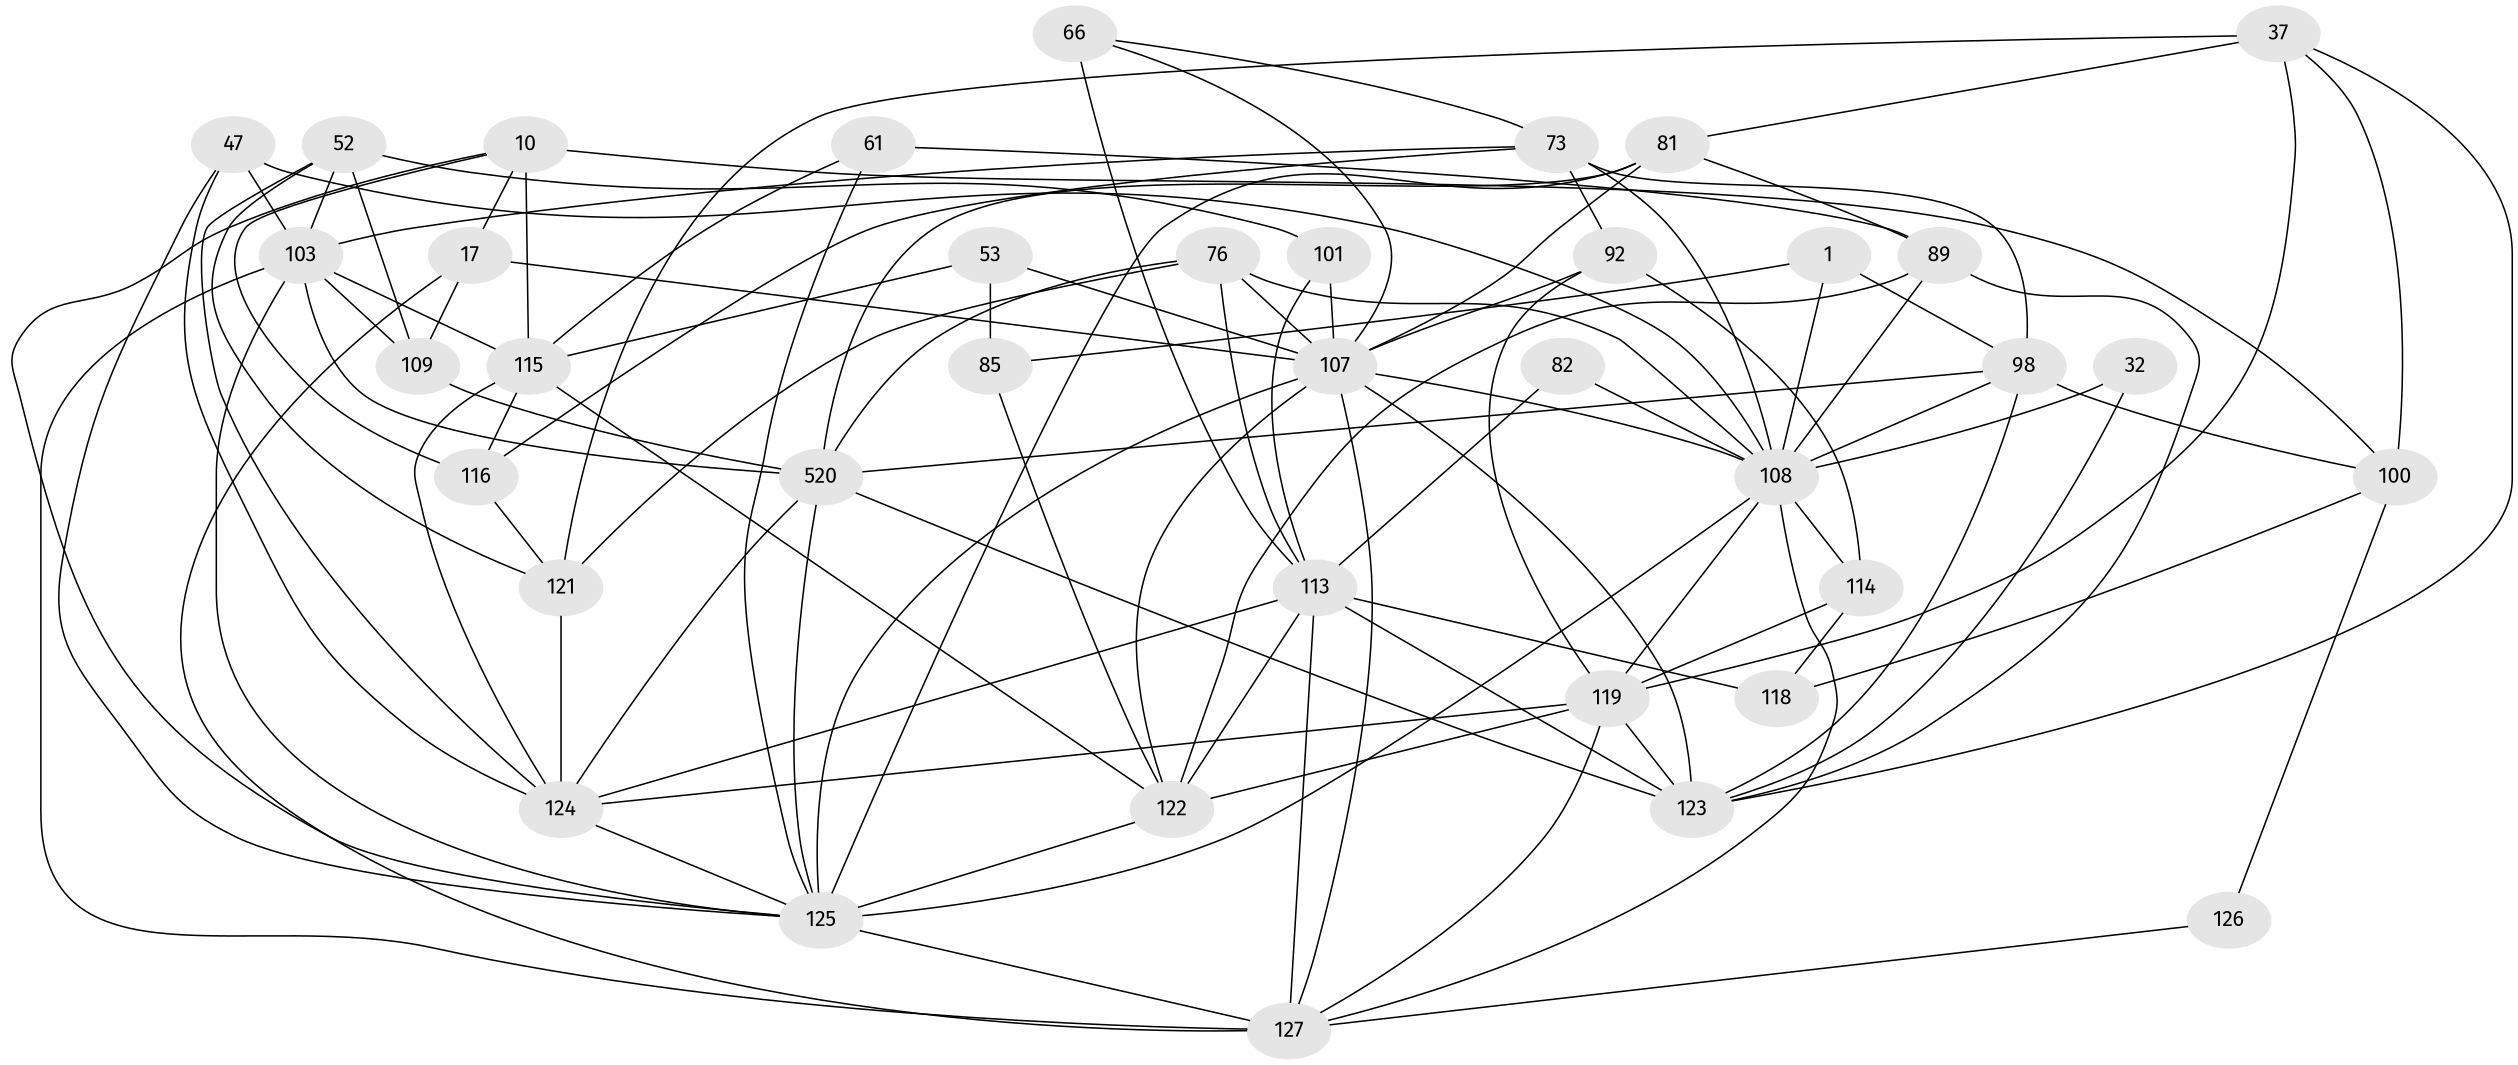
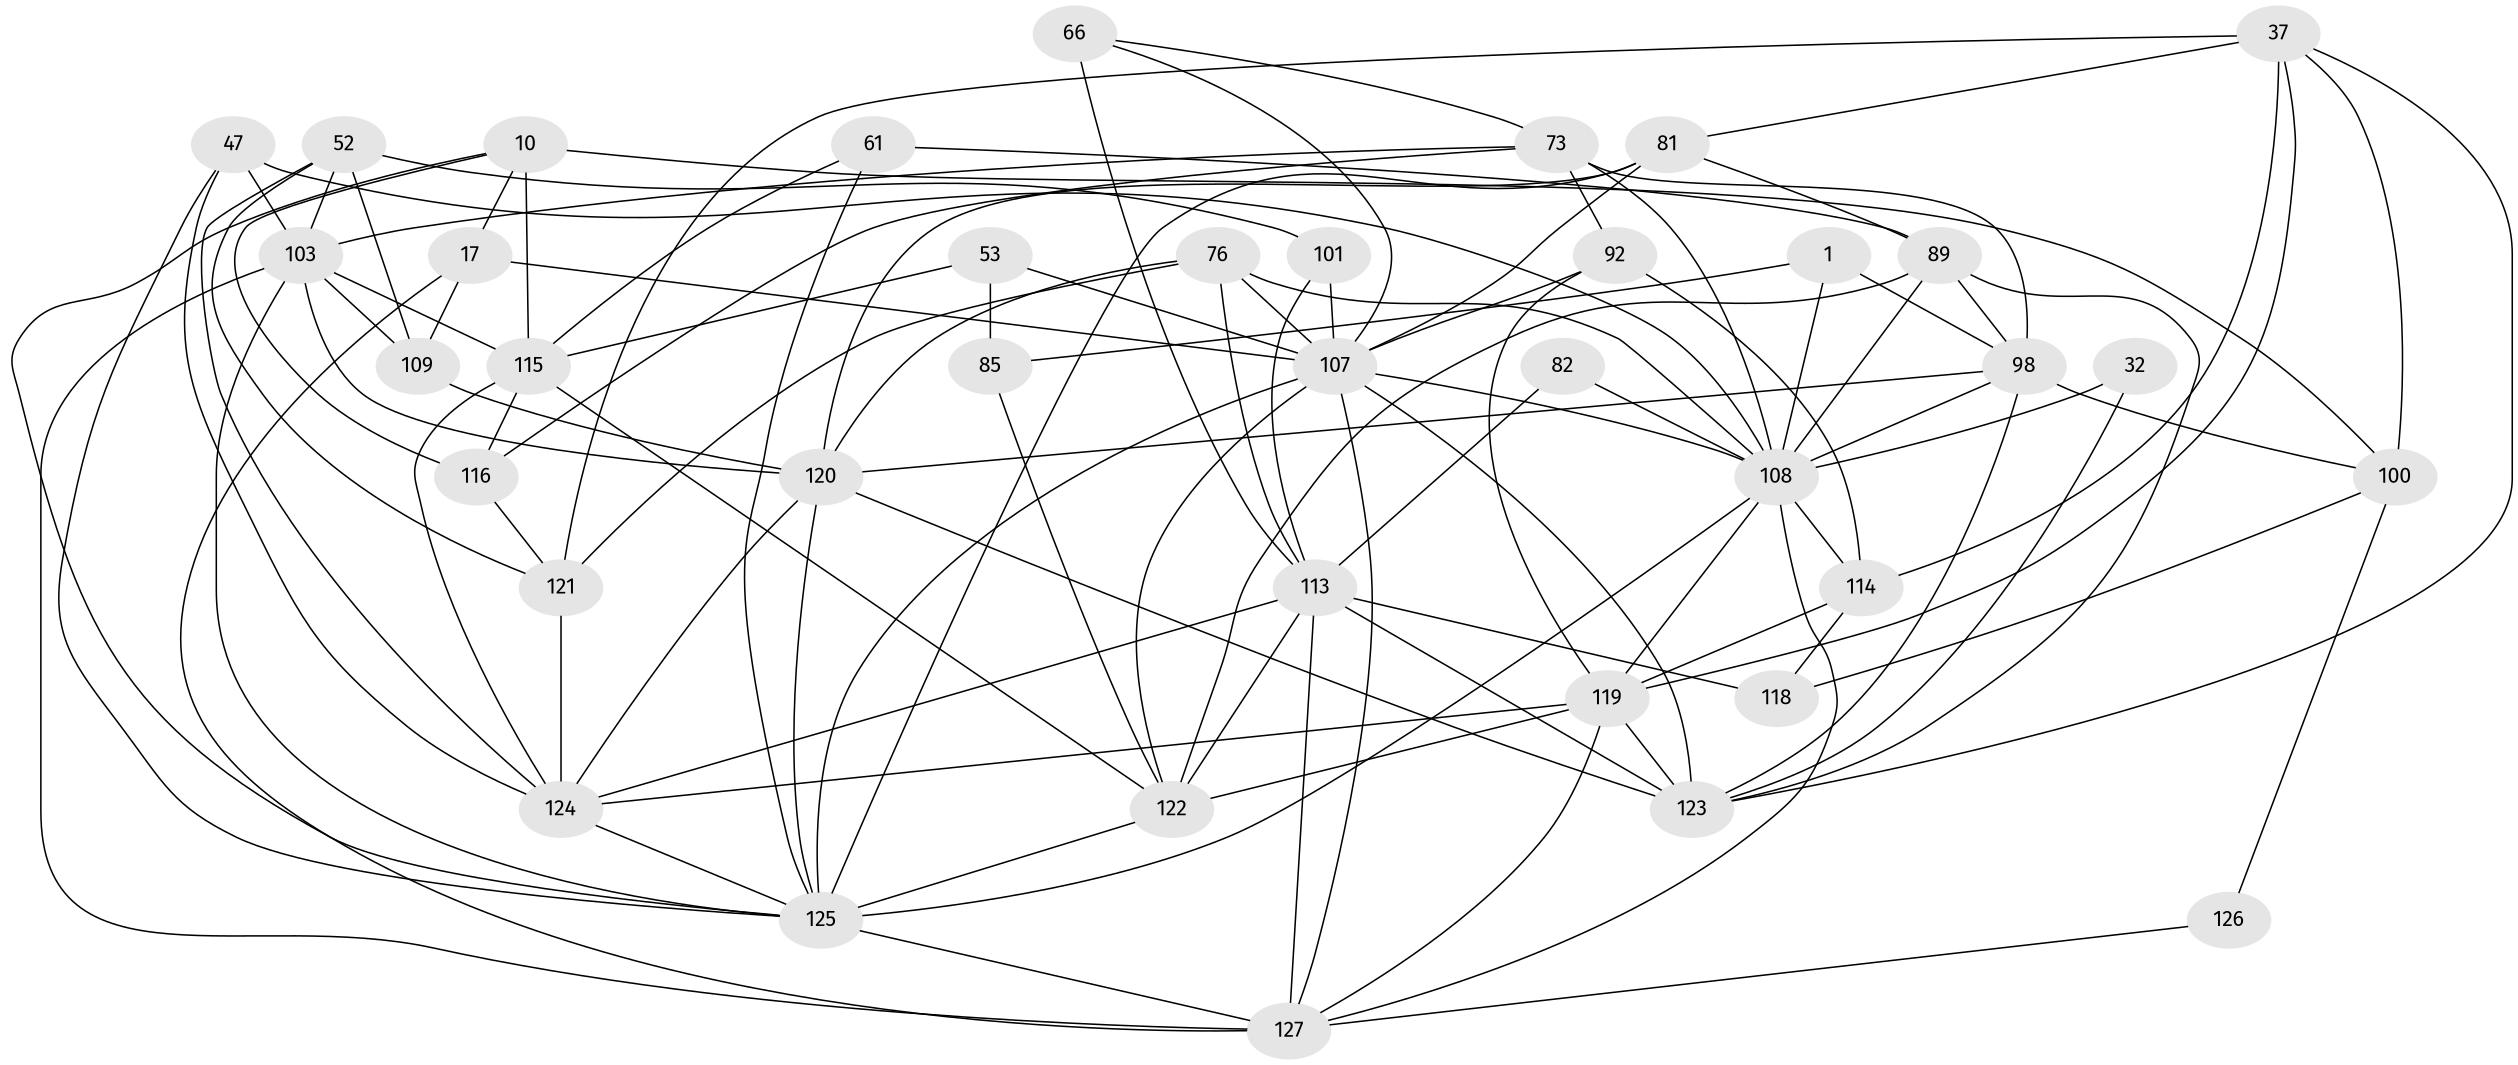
none -> (1982, 311)
none -> (2209, 364)
(821, 477) -> (821, 477)
